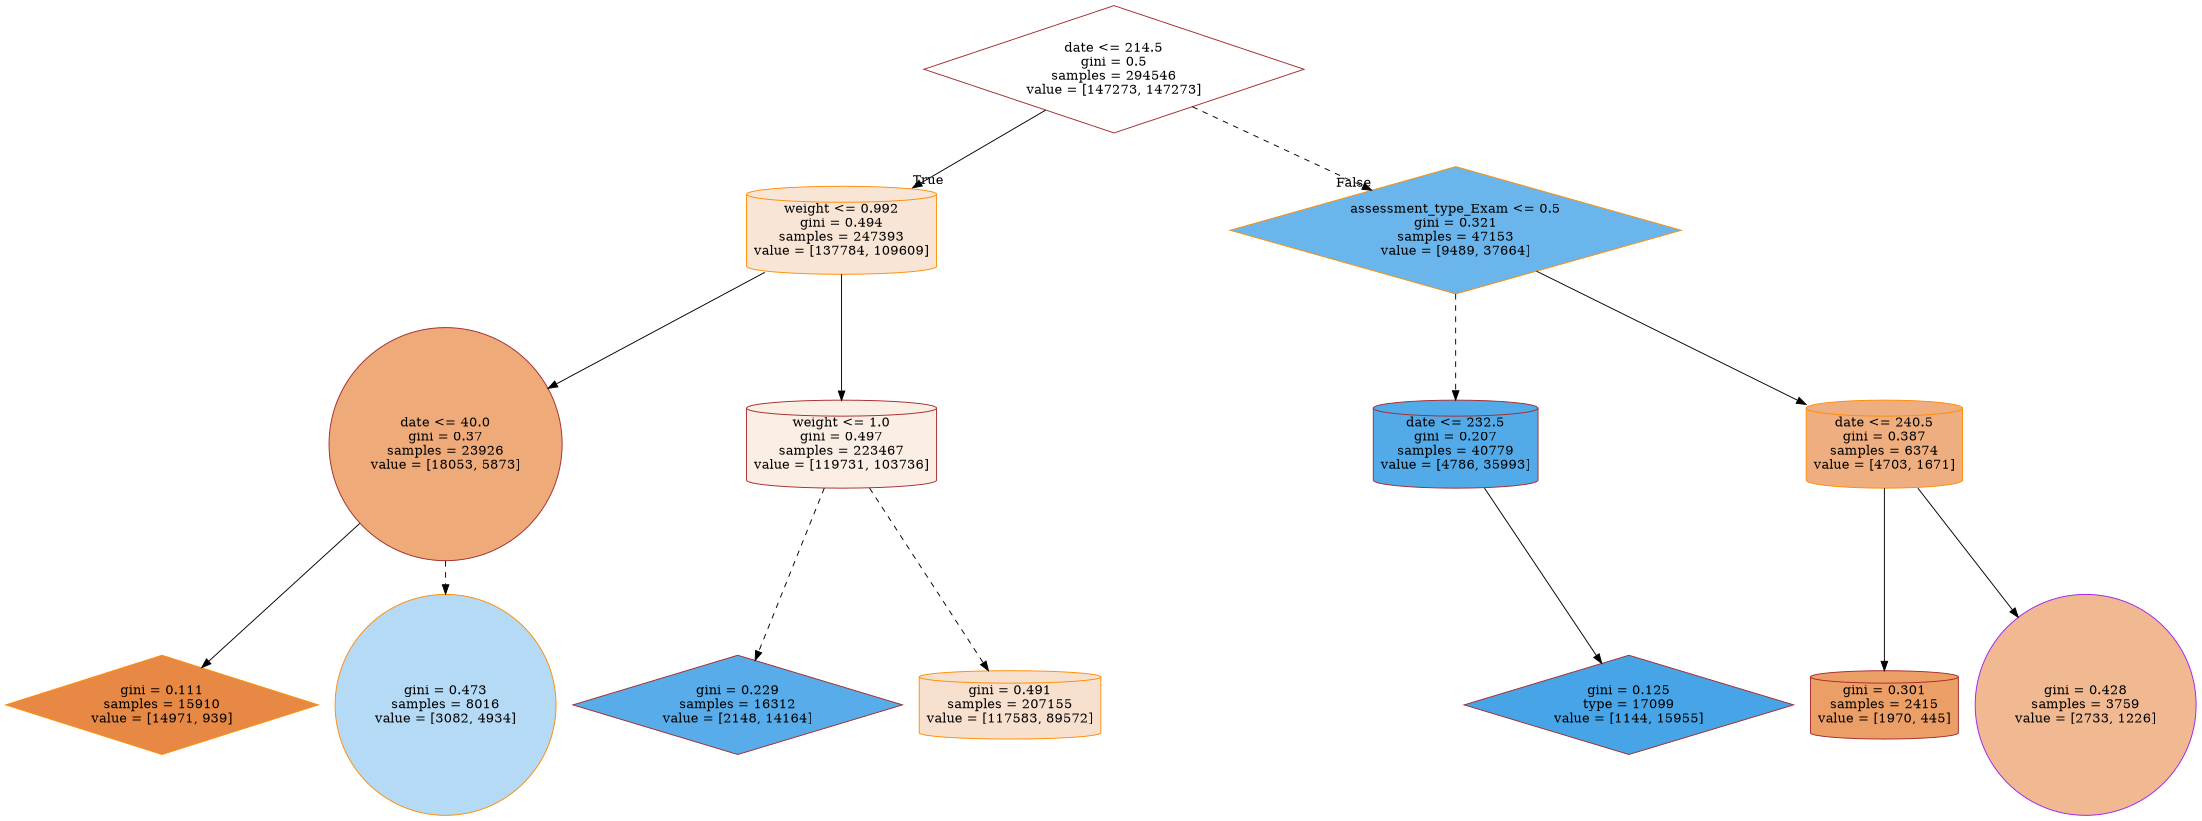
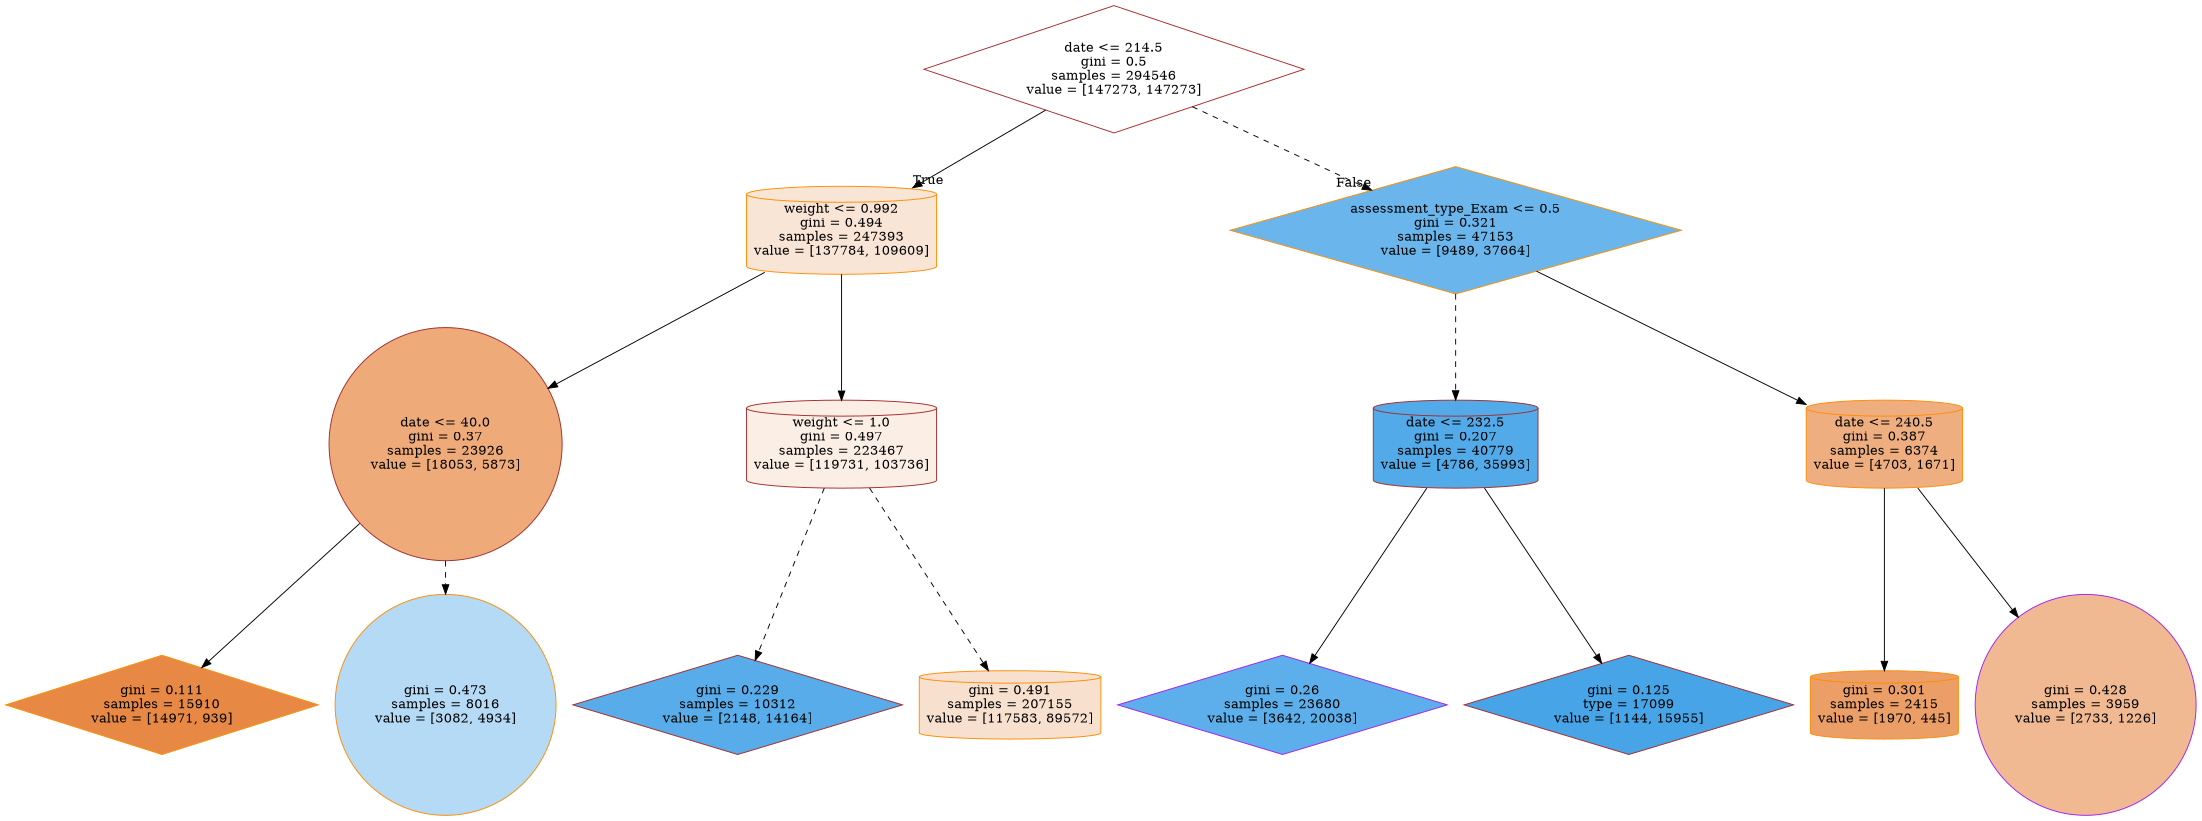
(738, 705) -> (738, 705)
none -> (1282, 705)
(1884, 705) -> (1884, 705)
(2086, 705) -> (2086, 705)
